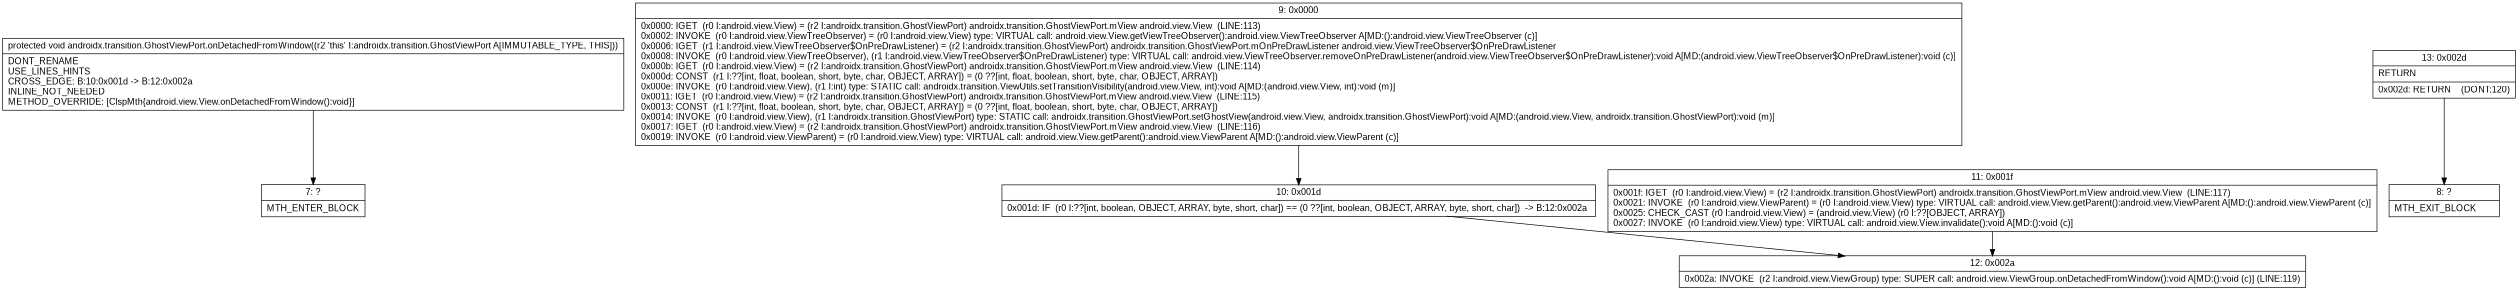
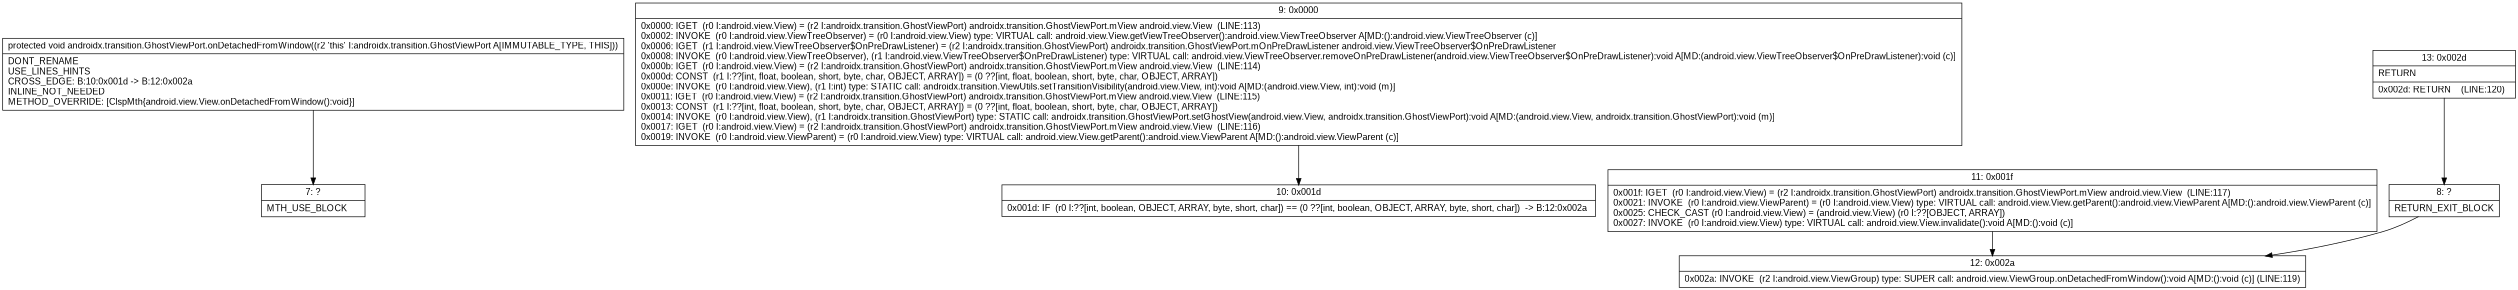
(2444, 90) -> (2442, 90)
(313, 208) -> (307, 208)
(2435, 208) -> (2444, 208)
(1642, 236) -> (2347, 241)
